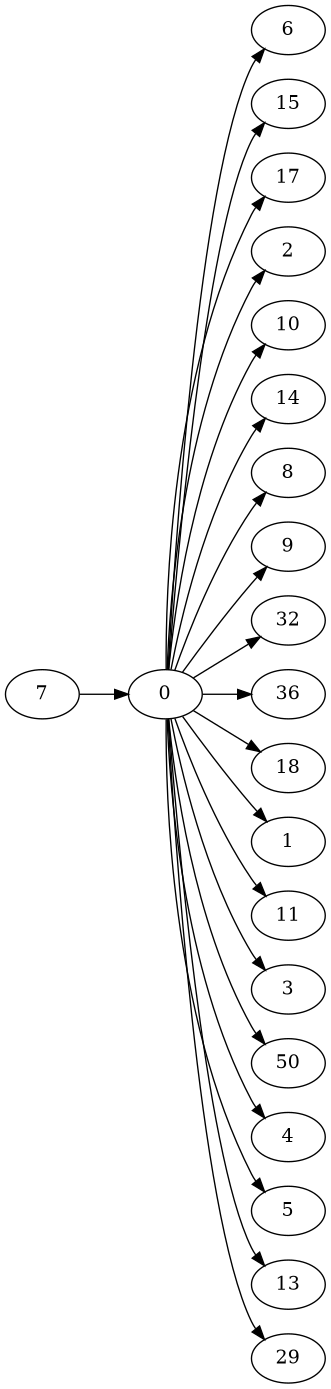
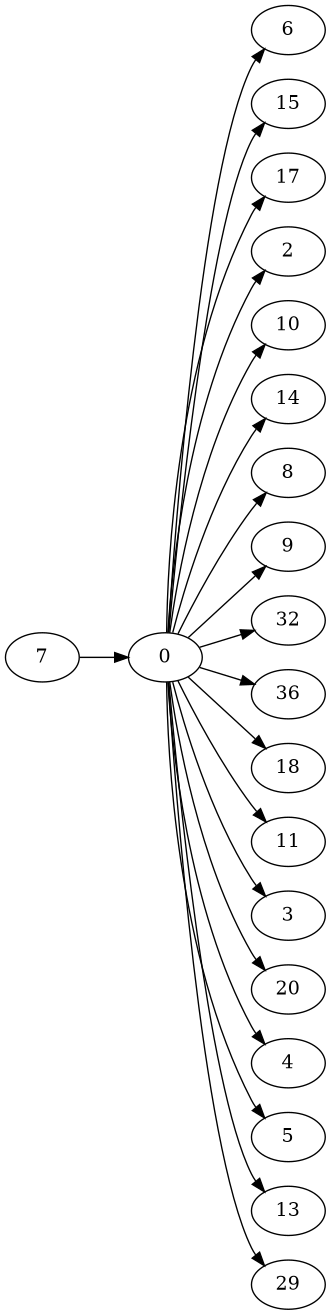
(288, 842) -> none
(288, 1063) -> (288, 989)
